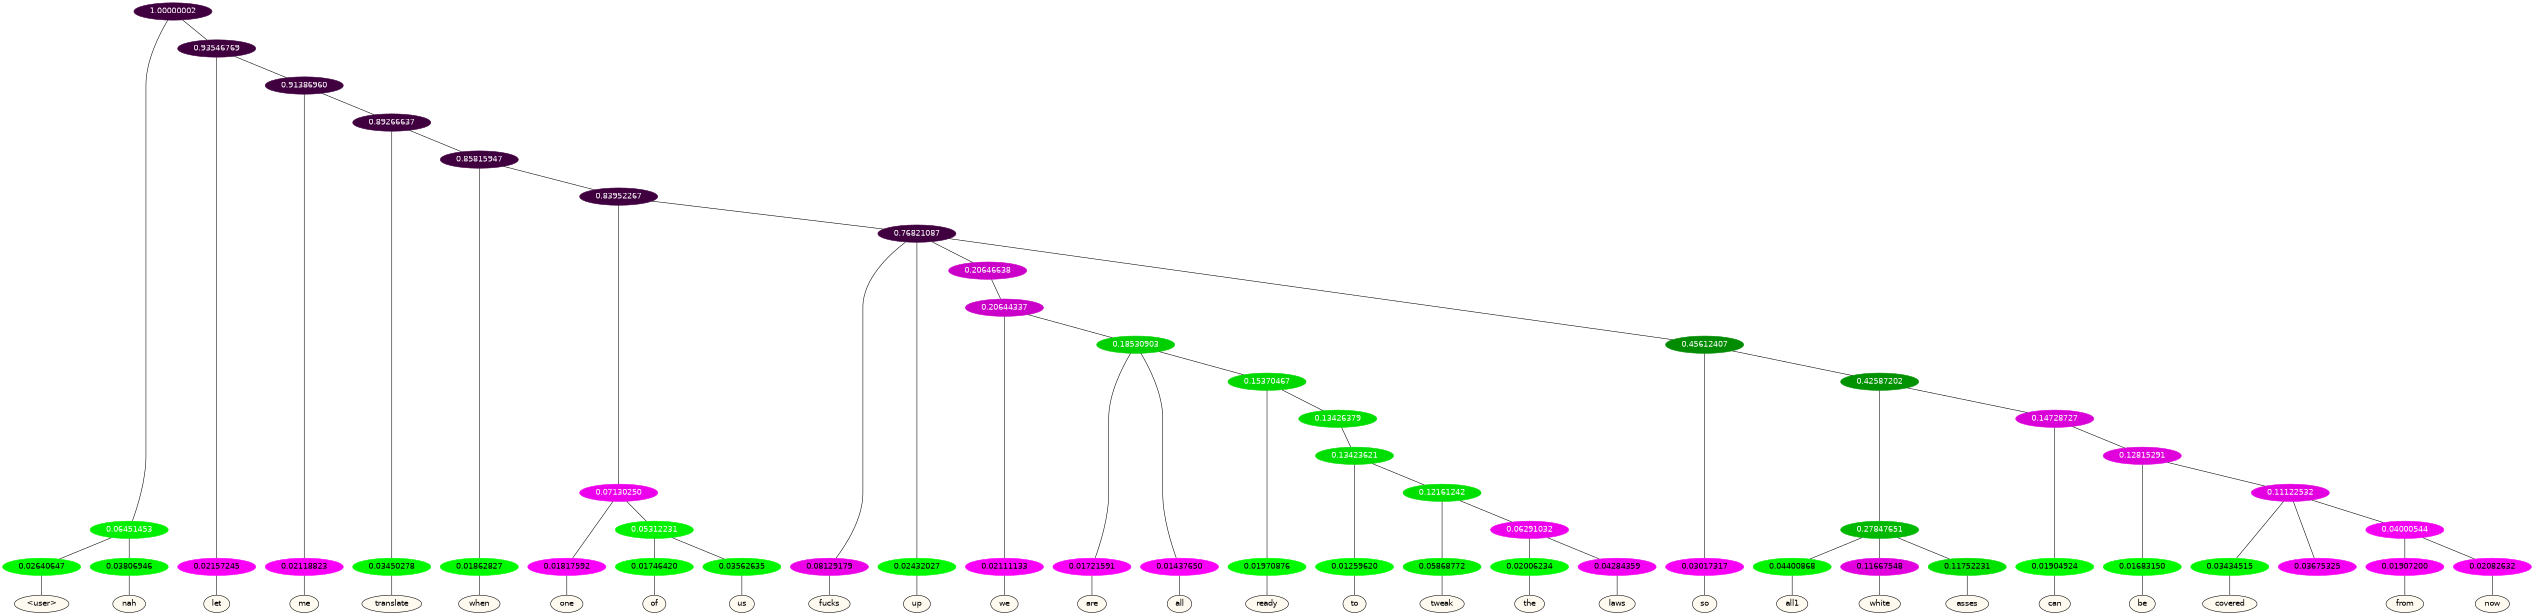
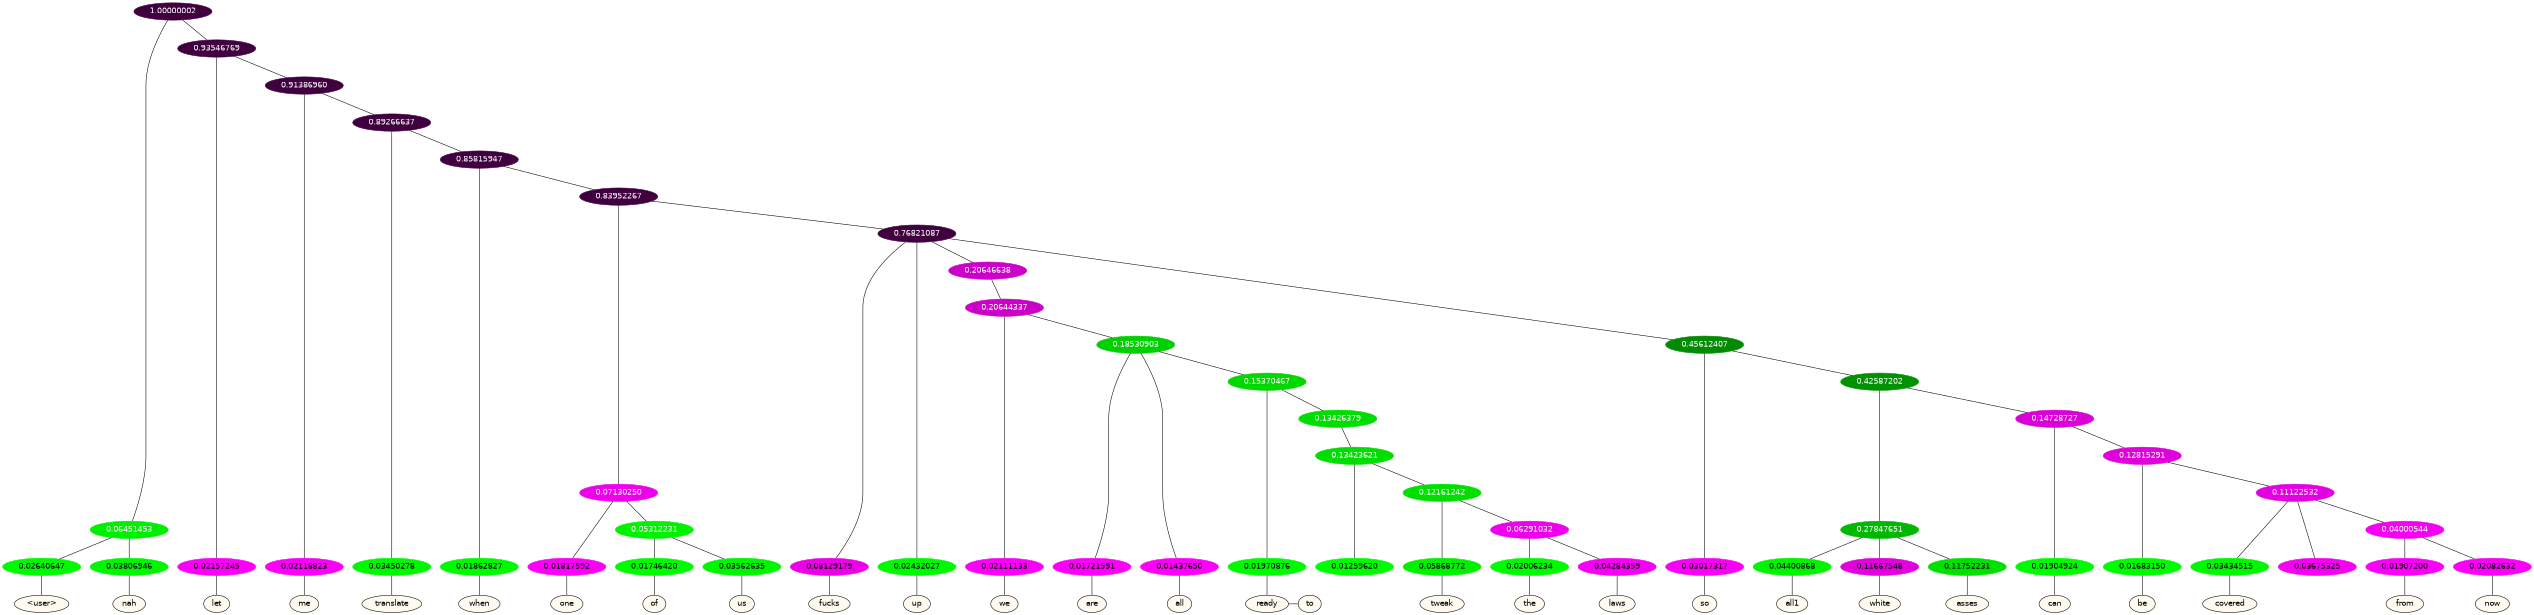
(1355, 585) -> (1293, 604)
